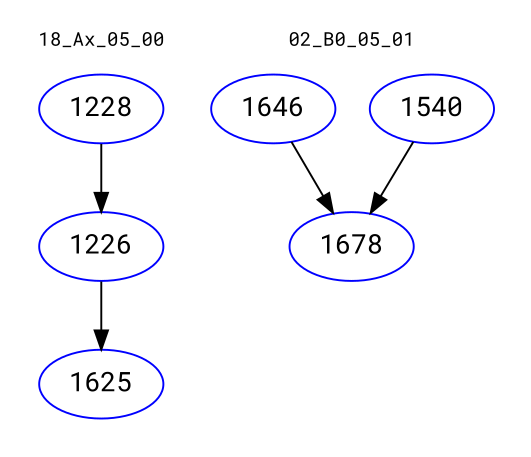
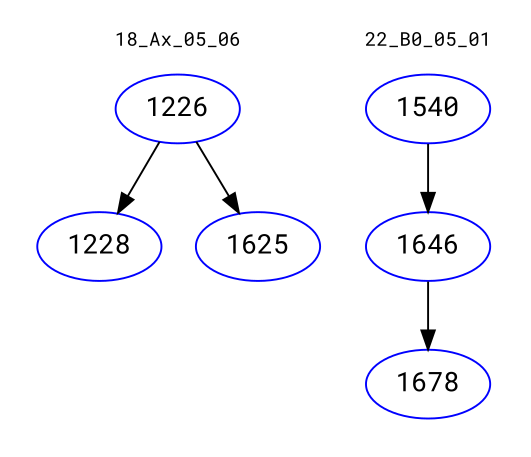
(102, 41) -> (179, 41)
(353, 41) -> (429, 41)
(101, 168) -> (144, 169)
(397, 169) -> (428, 168)
